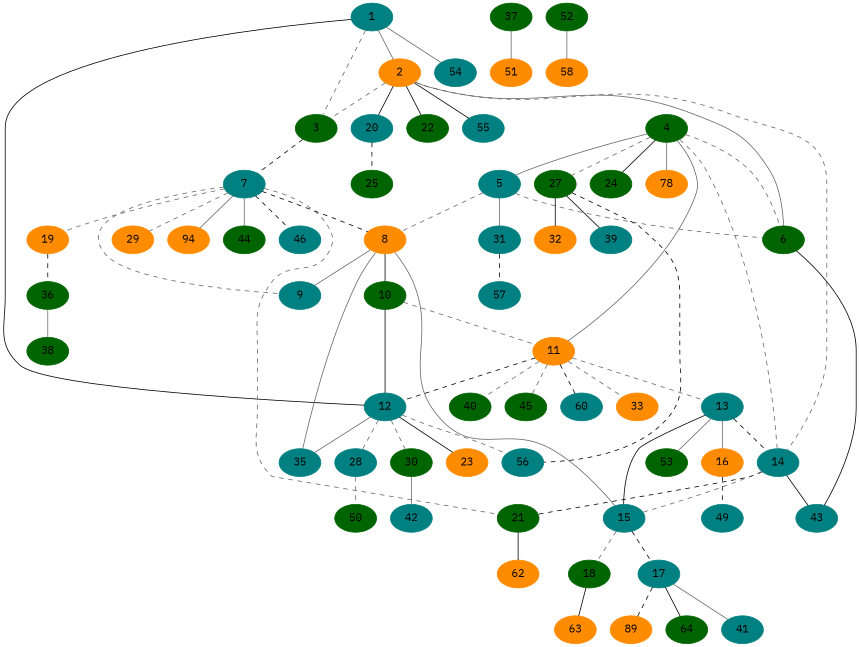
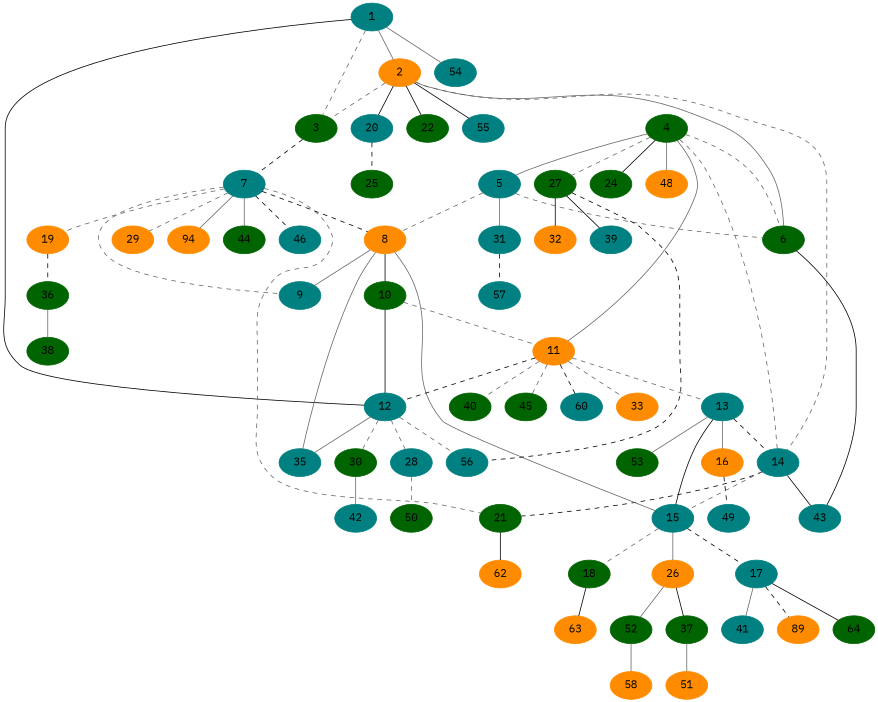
(667, 184) -> (667, 184)
(467, 463) -> none
none -> (673, 574)
